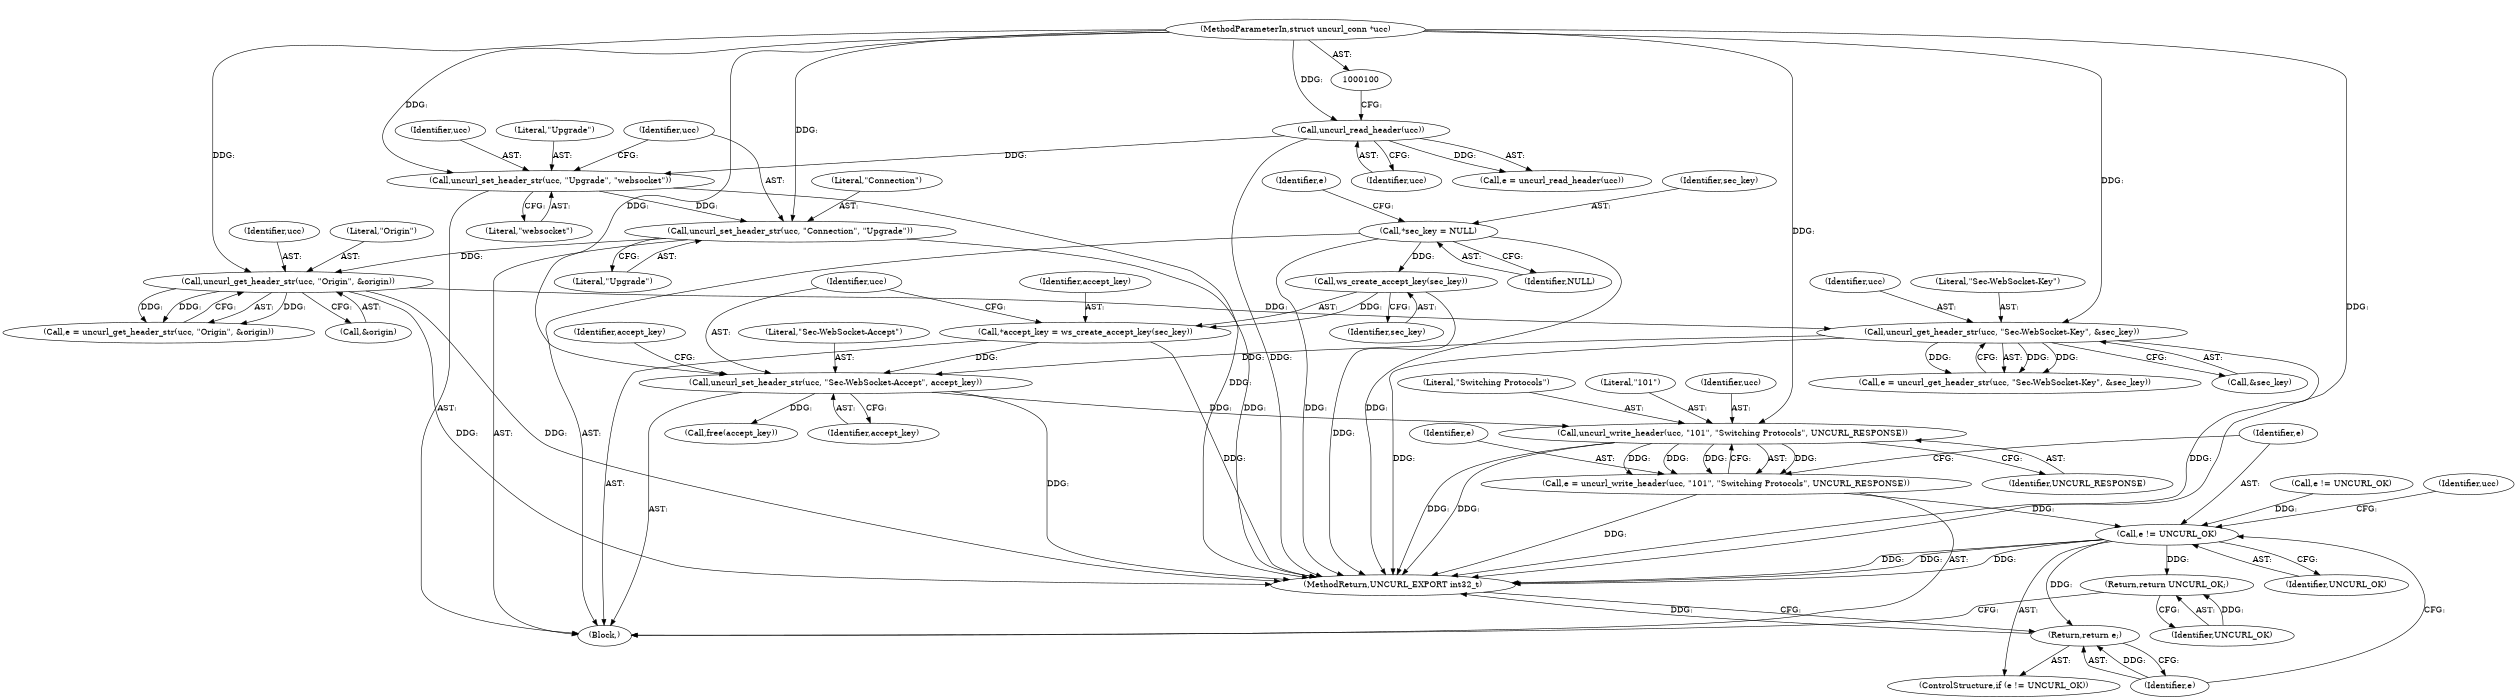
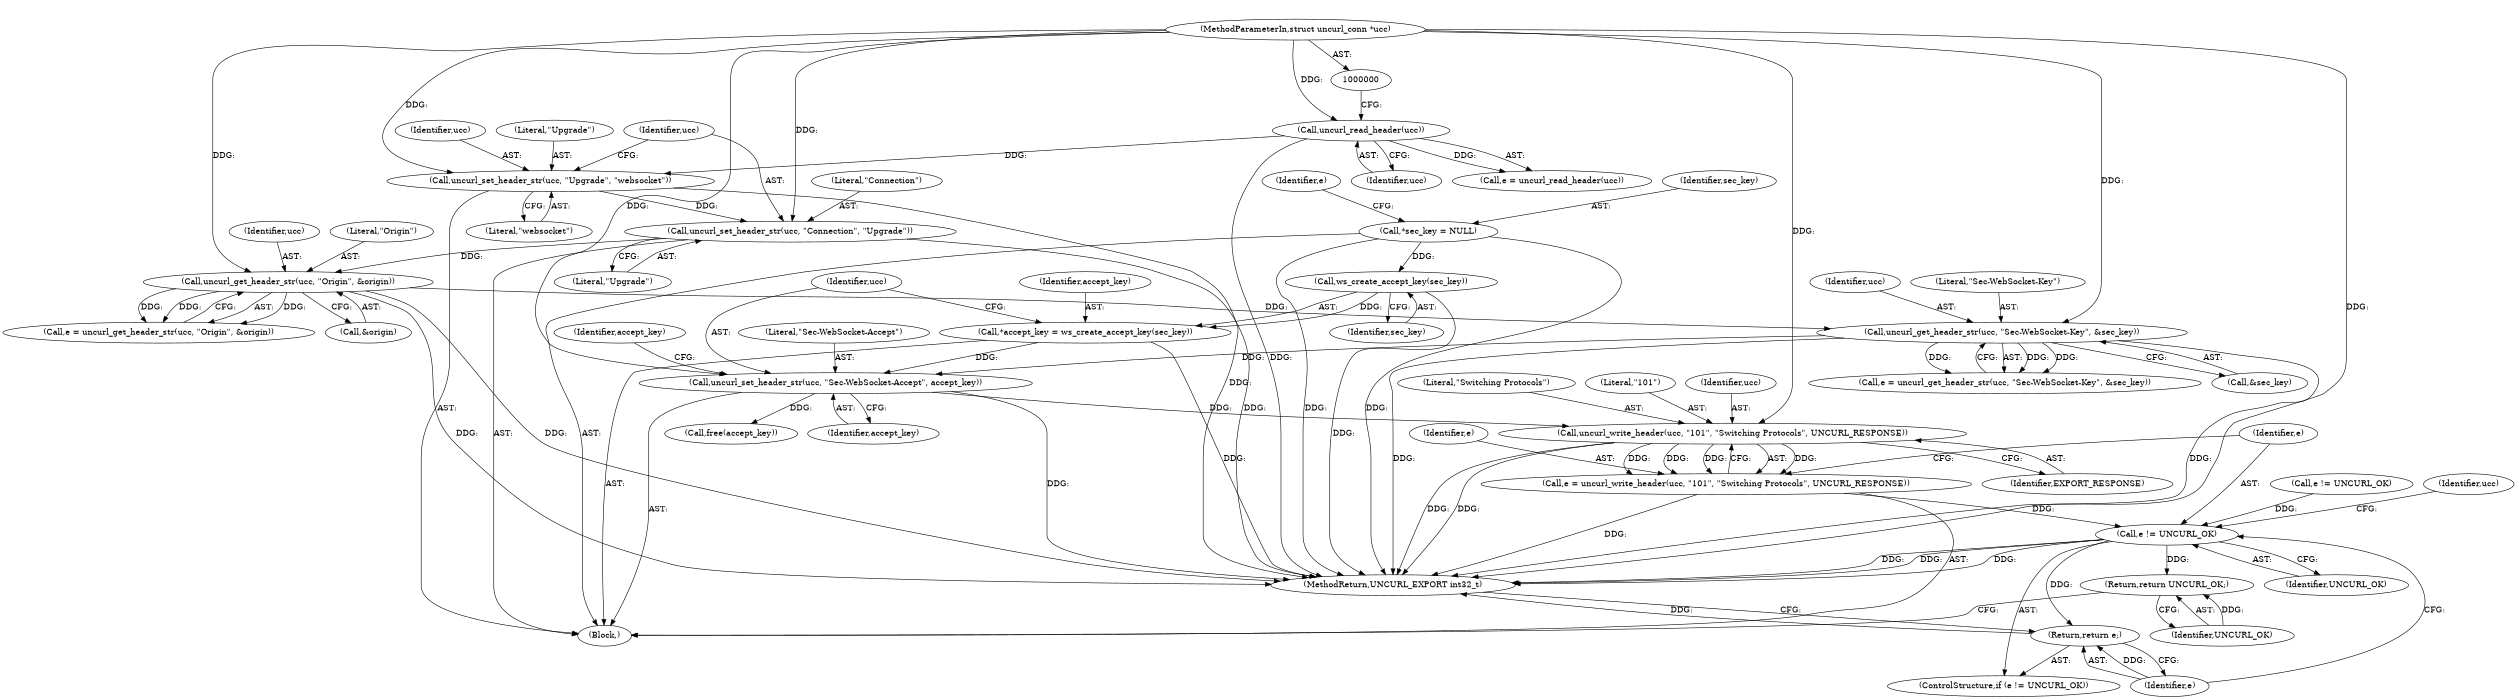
(1361, 80) -> (1361, 80)
(1560, 282) -> none
(2078, 484) -> (2078, 484)
